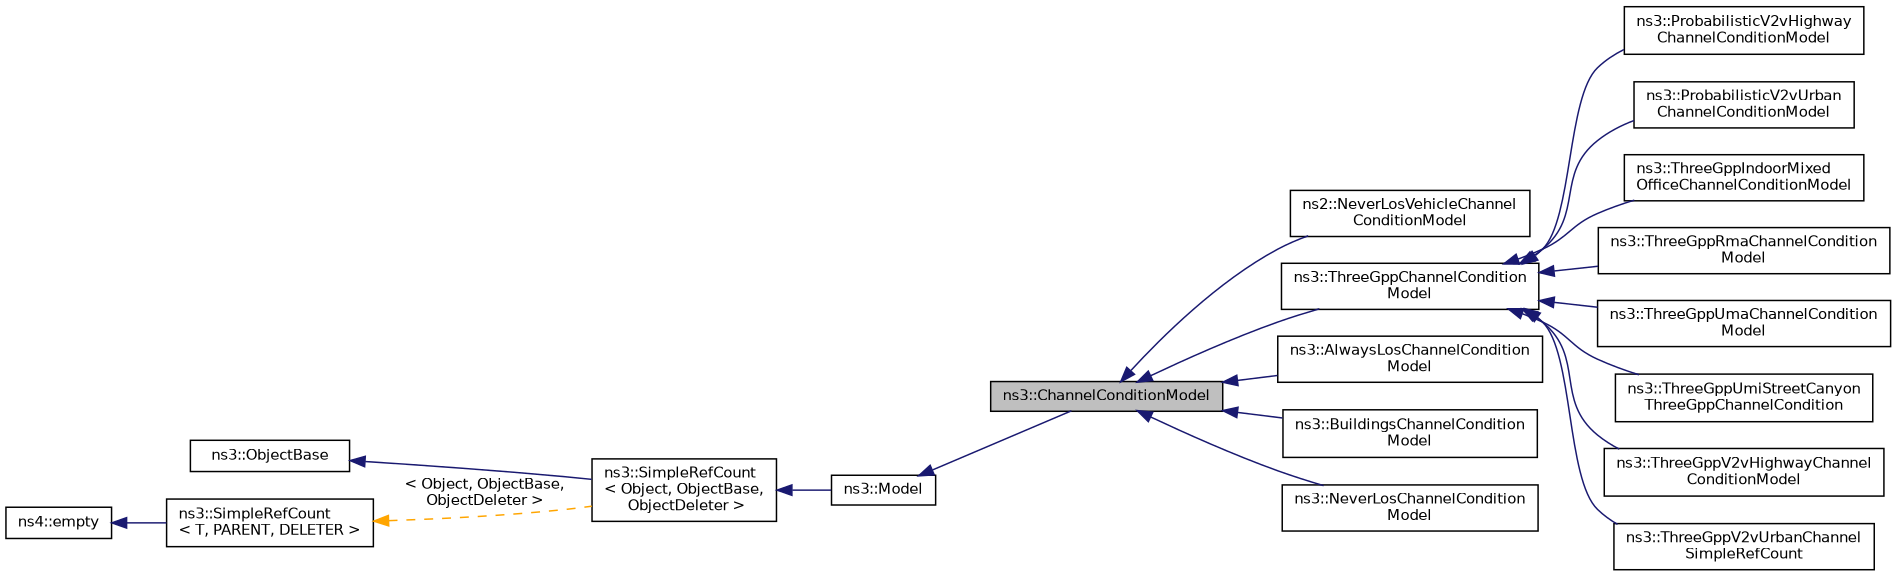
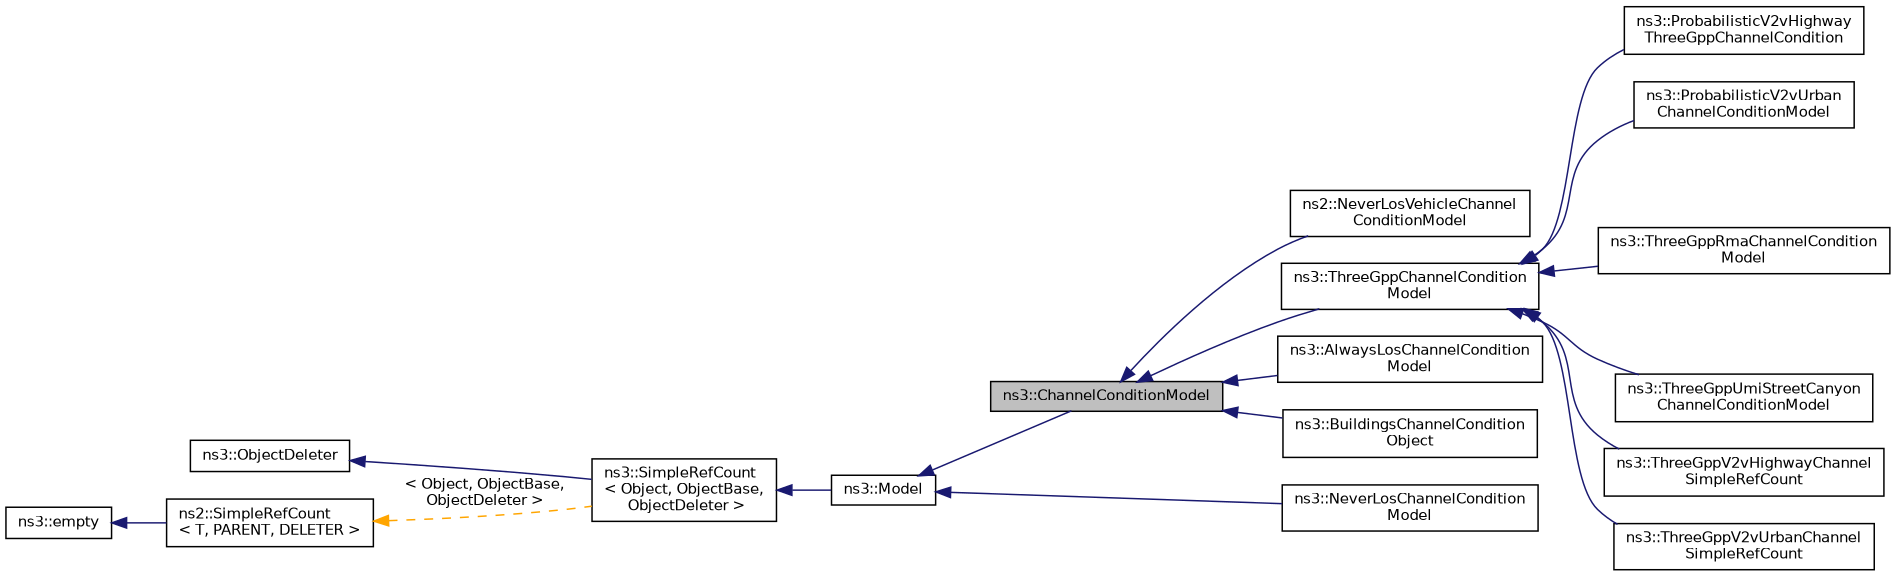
(1744, 30) -> (1744, 30)
(1744, 178) -> none
(1744, 324) -> none
(1744, 398) -> (1744, 398)
(1410, 434) -> (1410, 434)
(1236, 455) -> (1116, 498)
(270, 456) -> (270, 456)
(1744, 472) -> (1744, 472)
(59, 523) -> (59, 523)
(270, 523) -> (270, 523)
